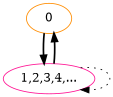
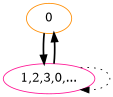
(49, 79) -> (49, 79)
